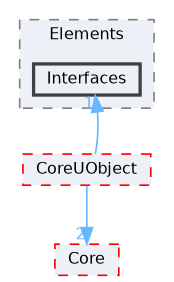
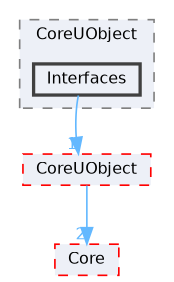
(87, 35) -> (87, 35)
(98, 133) -> (76, 118)
